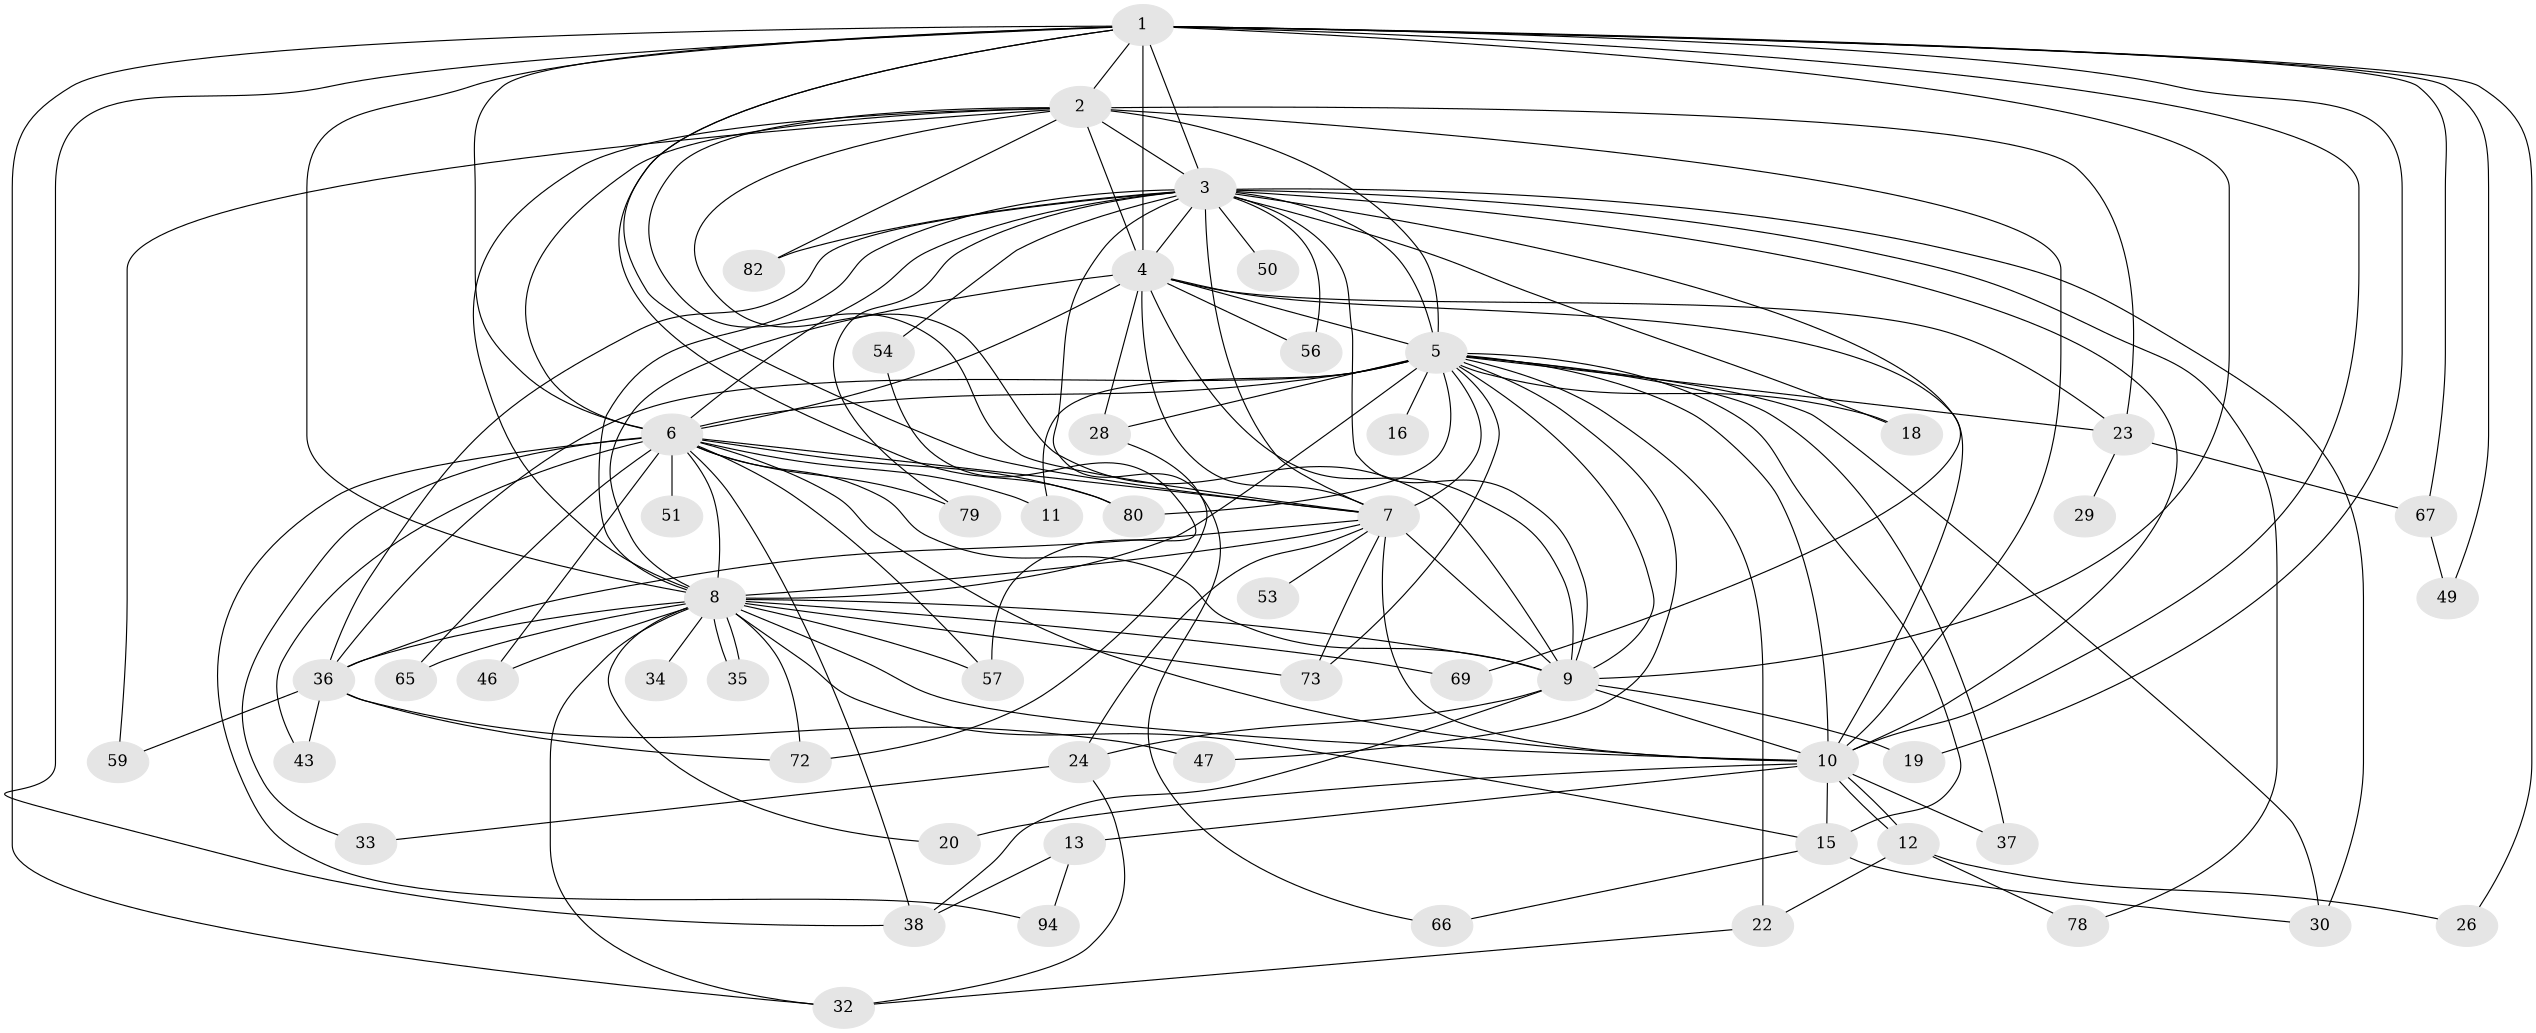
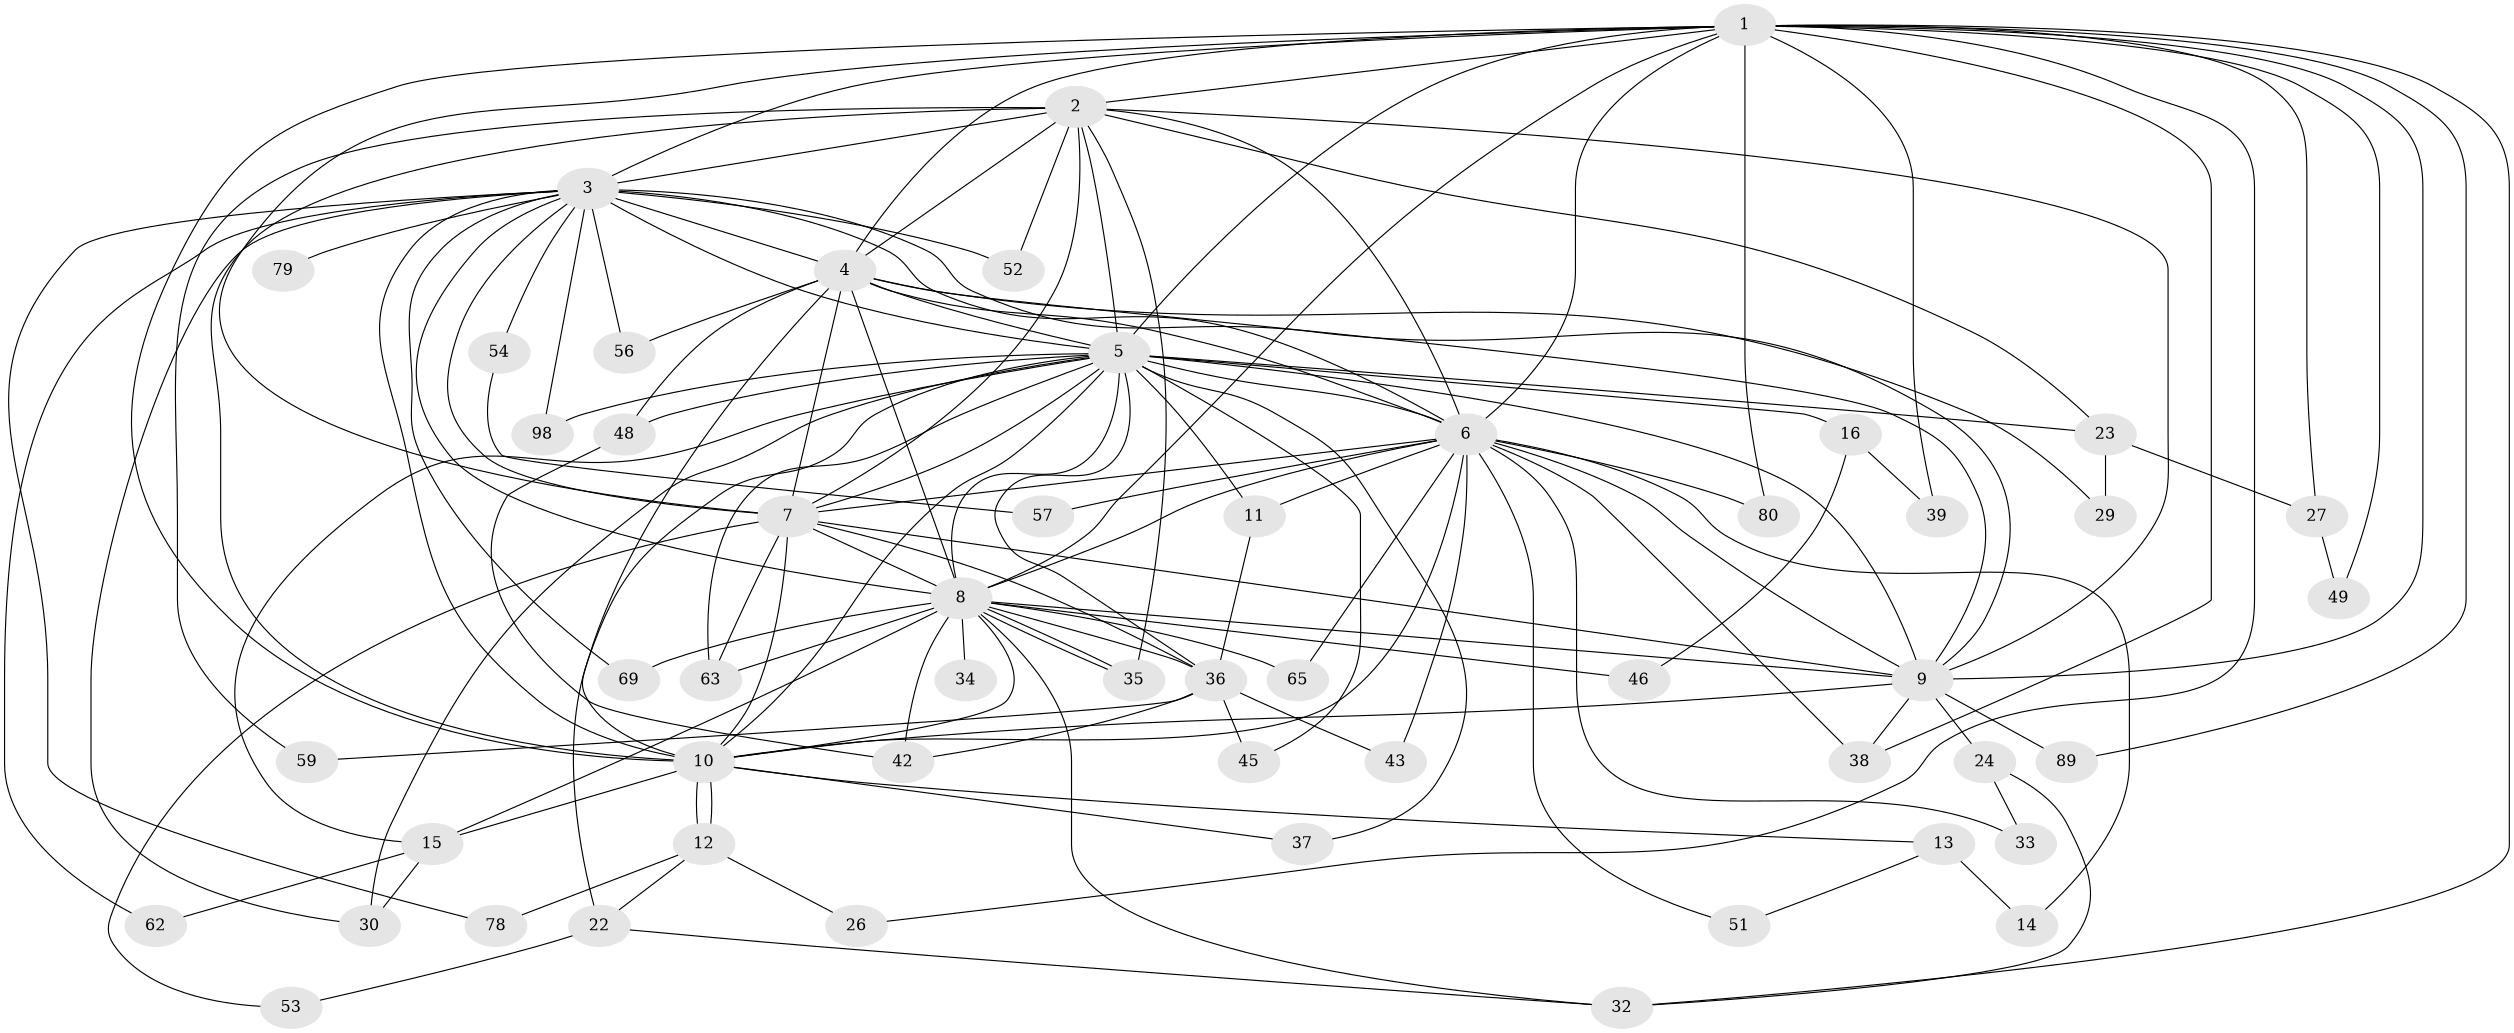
(545, 190) -> (1166, 414)
(754, 271) -> (1014, 271)
(1268, 271) -> none
(1649, 304) -> (1502, 313)
(640, 330) -> (1235, 598)
(1100, 435) -> (624, 435)
(1912, 435) -> (543, 435)
(872, 483) -> none
(1357, 491) -> (1388, 110)
none -> (1937, 516)
(2426, 516) -> (2317, 516)
(580, 557) -> (1774, 578)
(1193, 606) -> none
(857, 633) -> none
(1311, 680) -> (711, 680)
(801, 762) -> (903, 762)
(1204, 762) -> (1249, 762)
(1914, 762) -> (2067, 762)
(950, 844) -> none
(995, 885) -> (1842, 886)
(1049, 926) -> (2027, 926)
(1442, 926) -> (156, 926)
none -> (447, 970)
